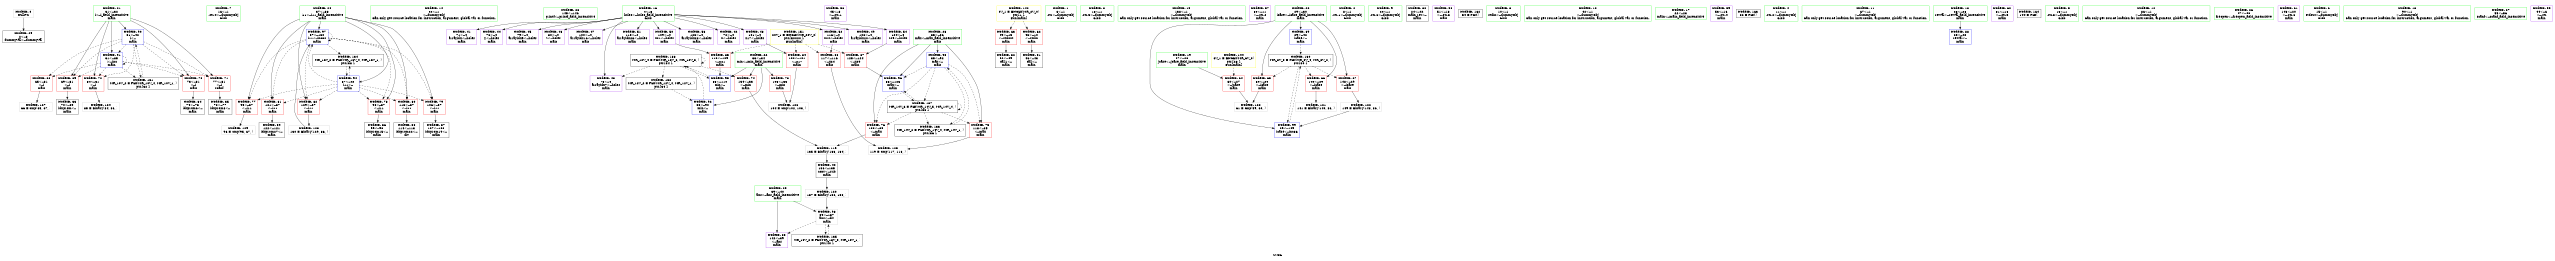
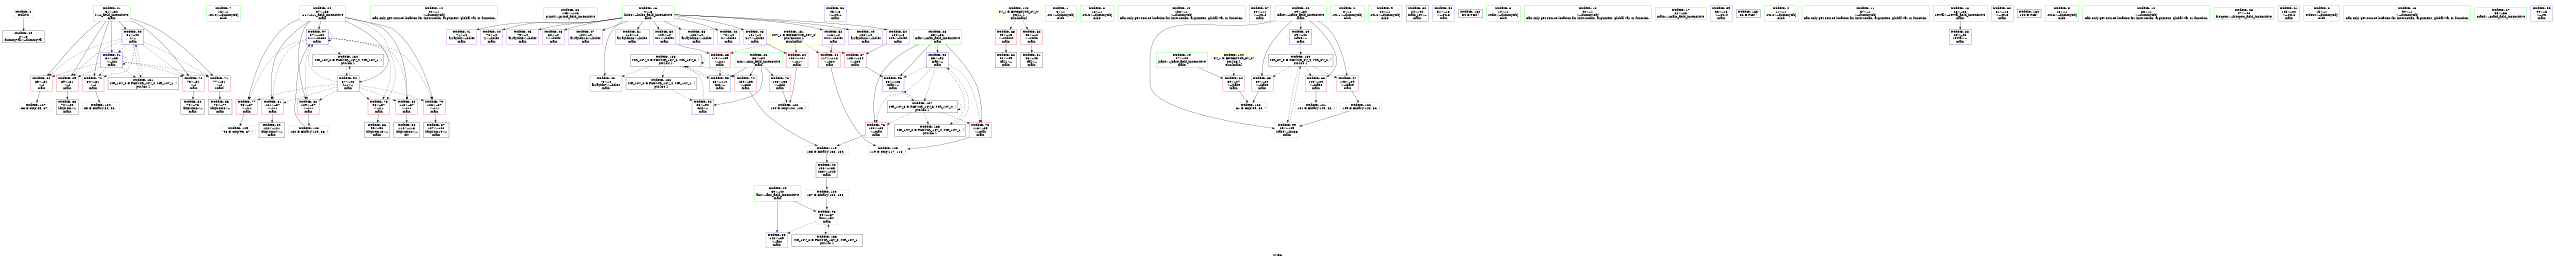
none -> (73, 46)
(388, 46) -> (388, 46)
(1287, 130) -> (1287, 130)
